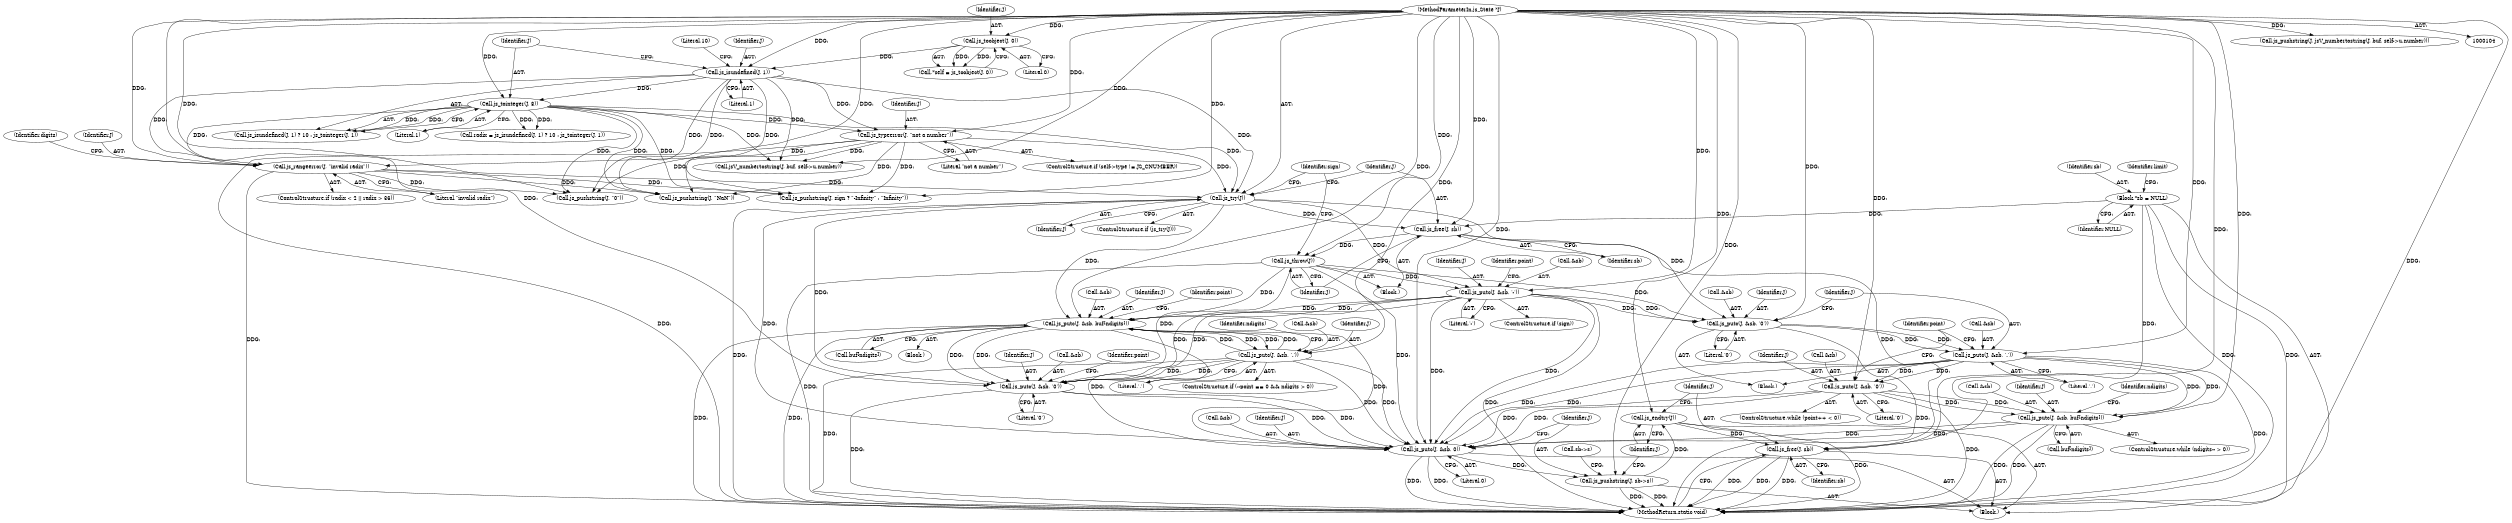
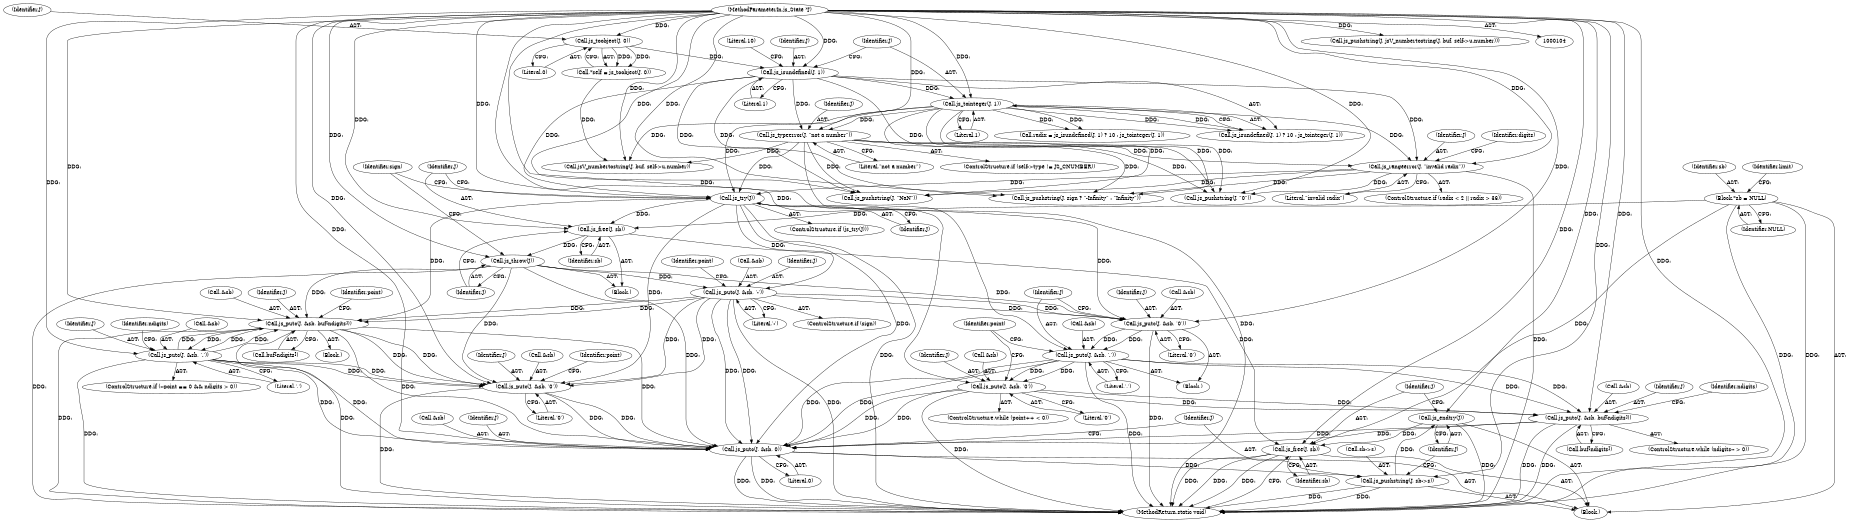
(509, 104) -> (972, 104)
(1288, 104) -> (484, 104)
(791, 113) -> (581, 119)
(1696, 140) -> none
(1598, 466) -> (1385, 466)
